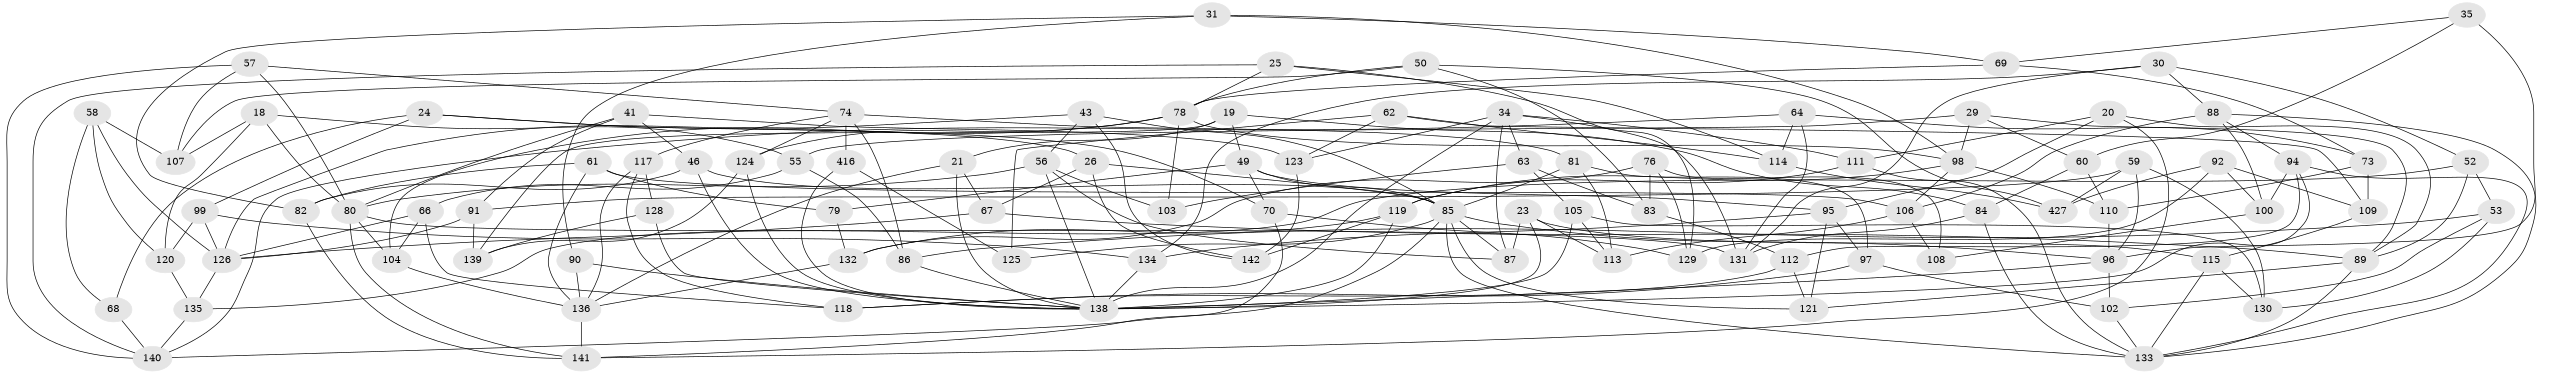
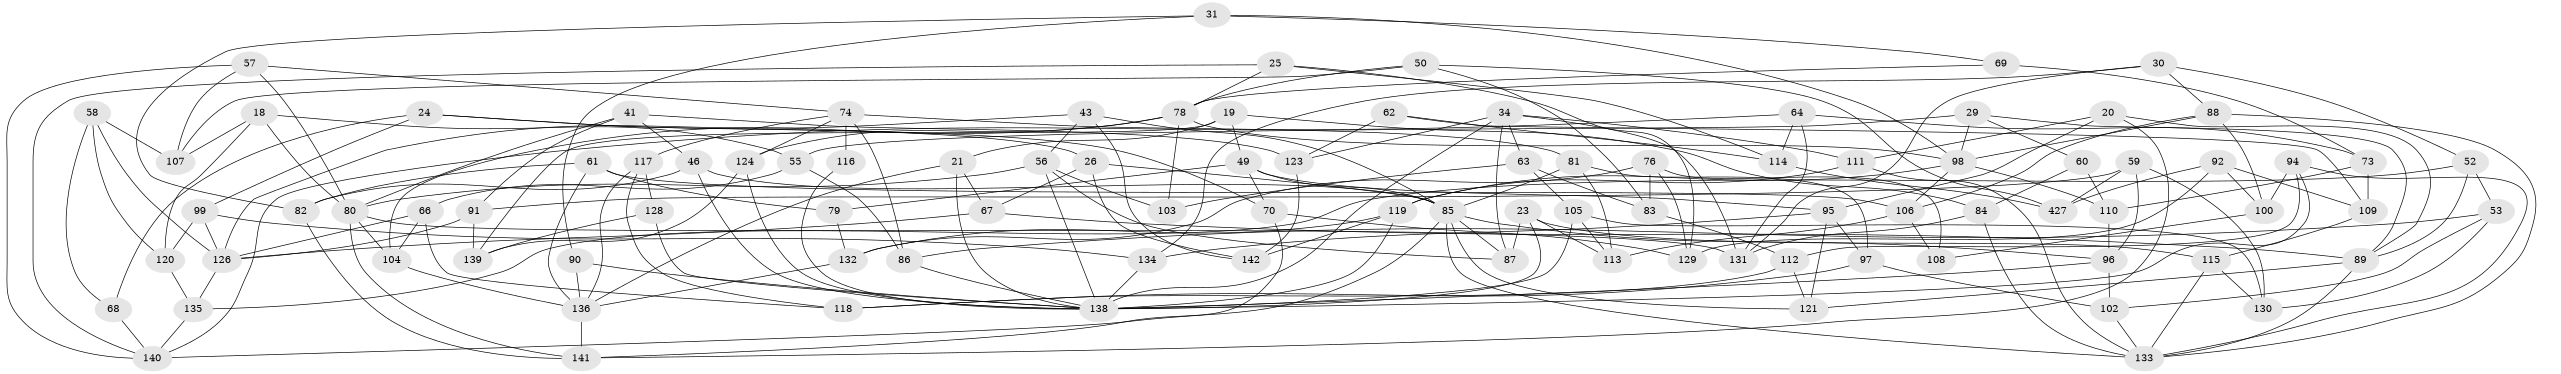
(2467, 15) -> none
(2253, 138) -> (2069, 141)
(846, 162) -> (846, 162)
(1012, 261) -> none
